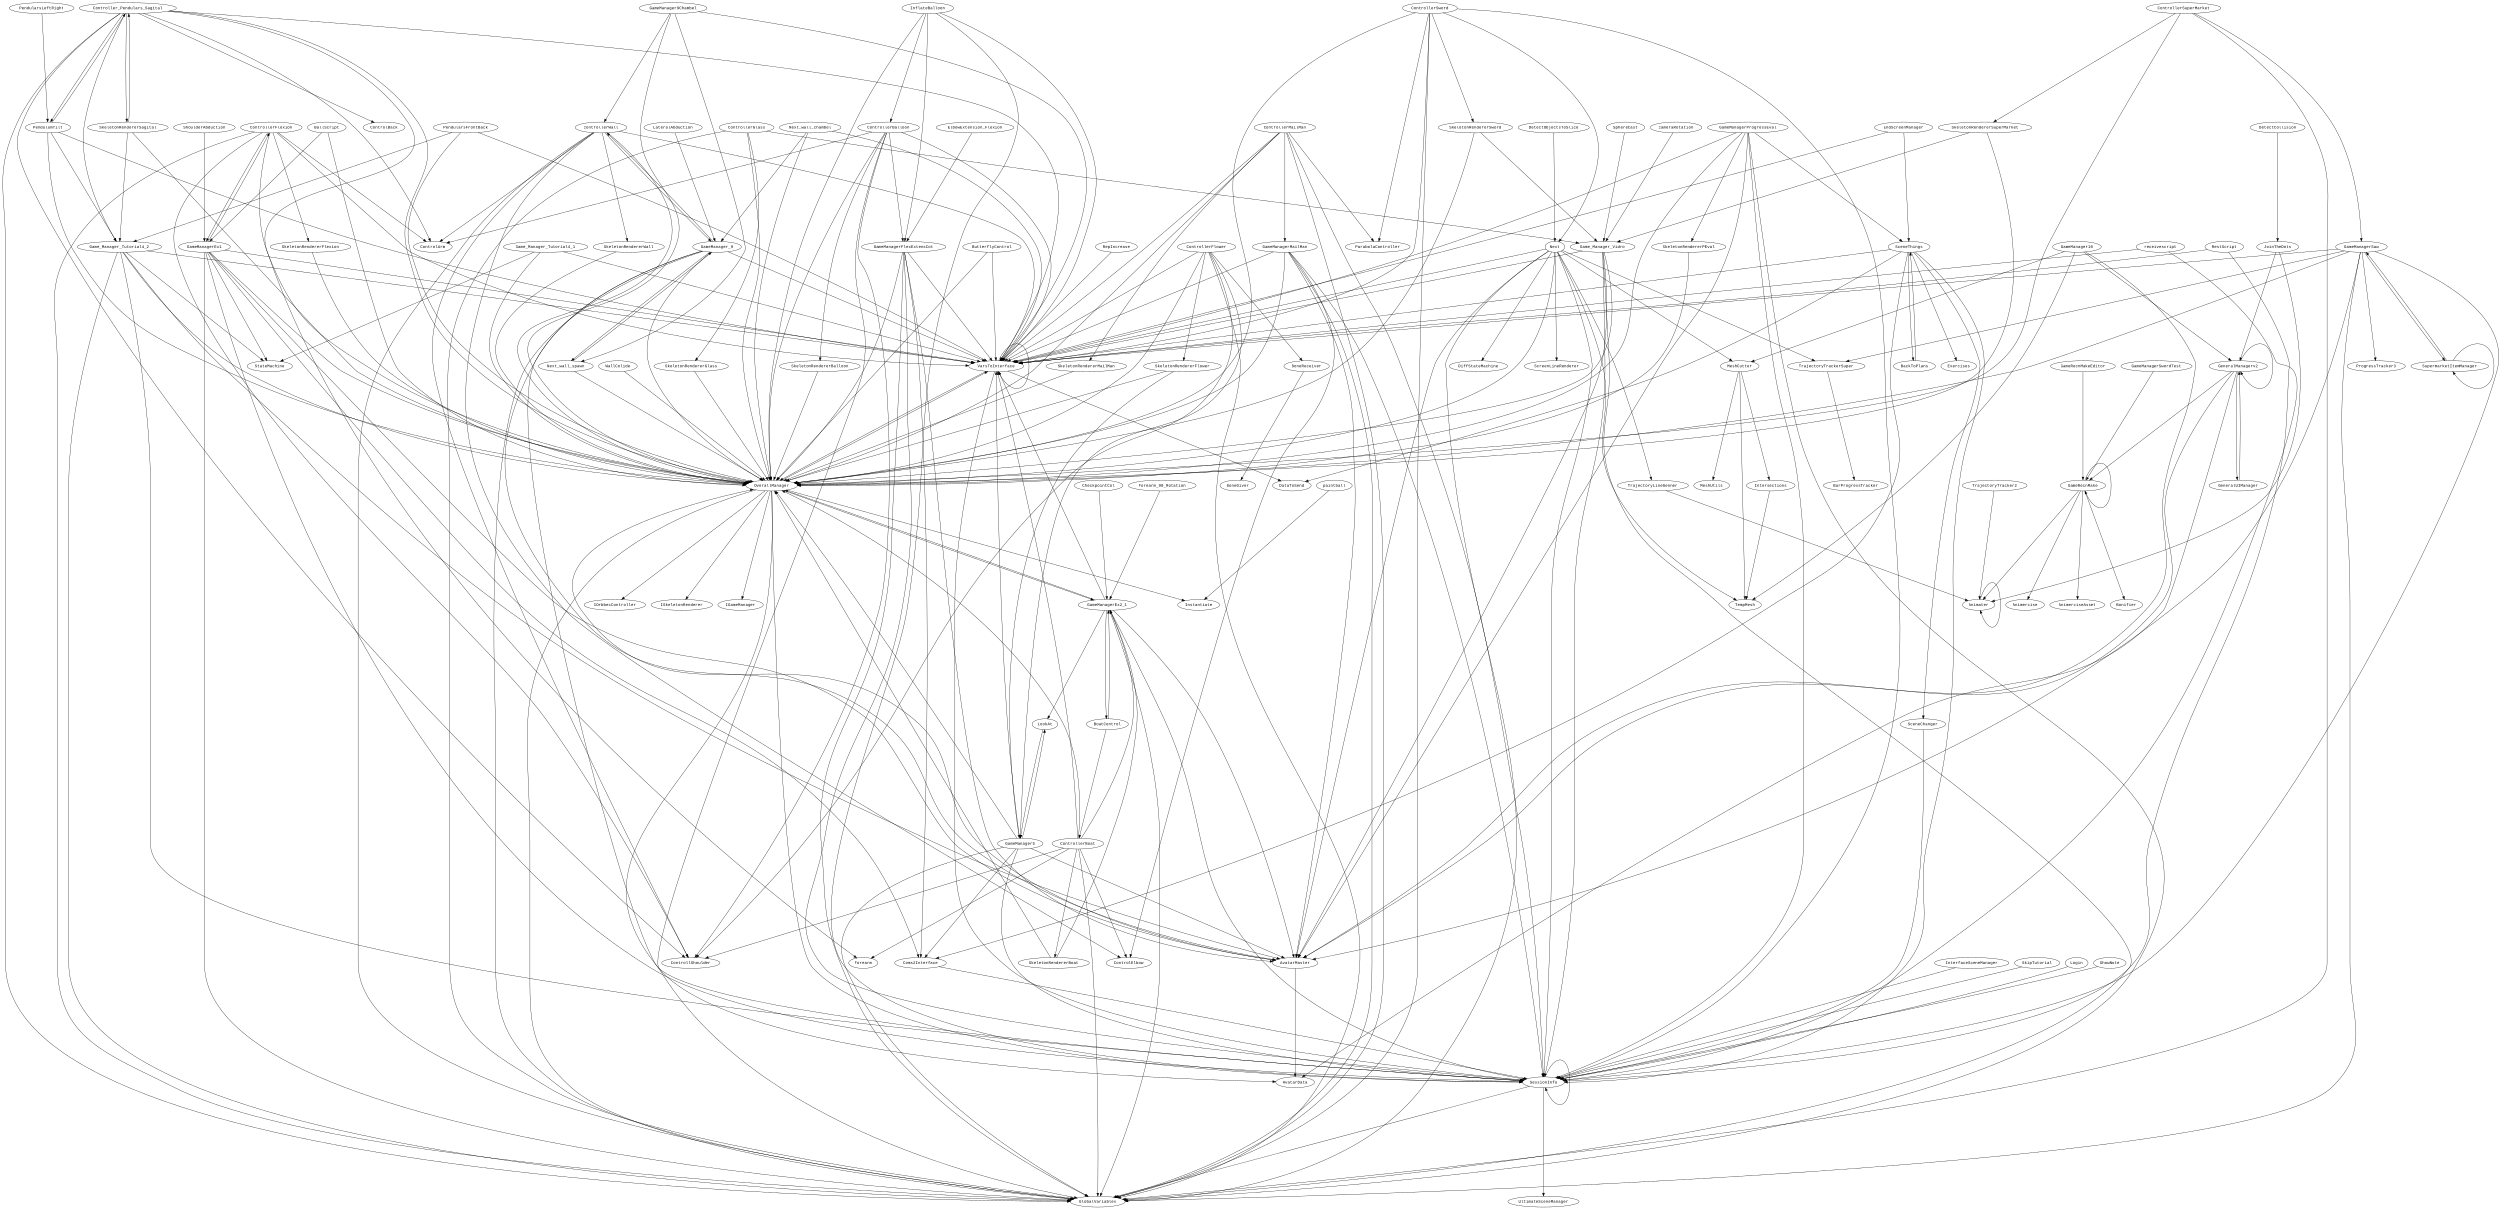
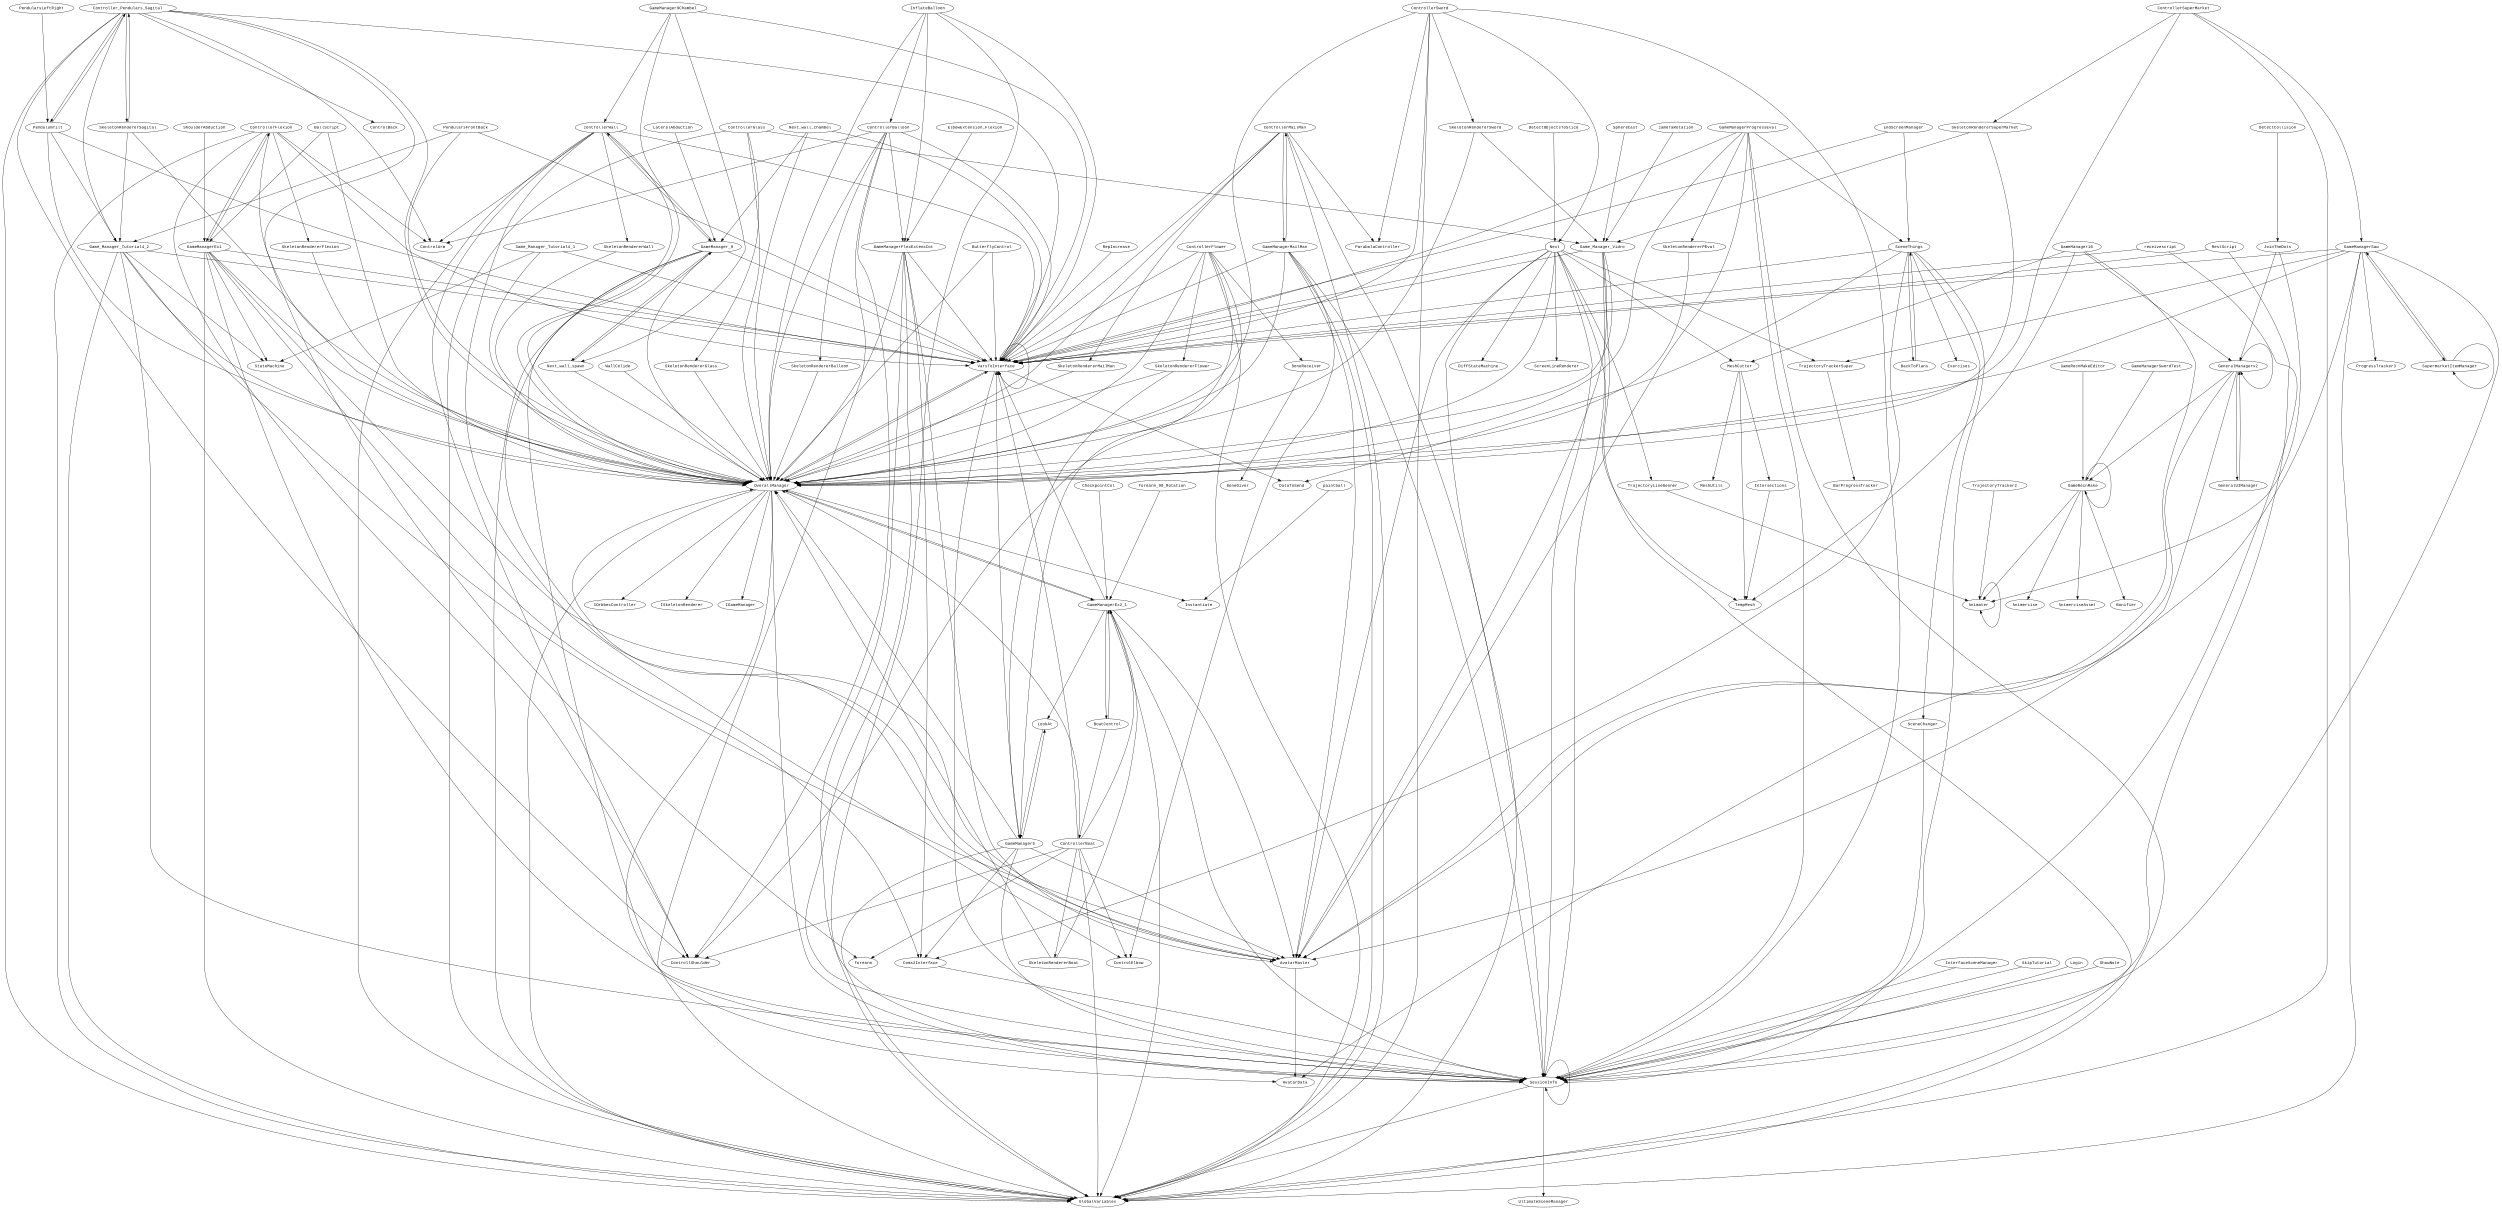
none -> (1287, 189)
